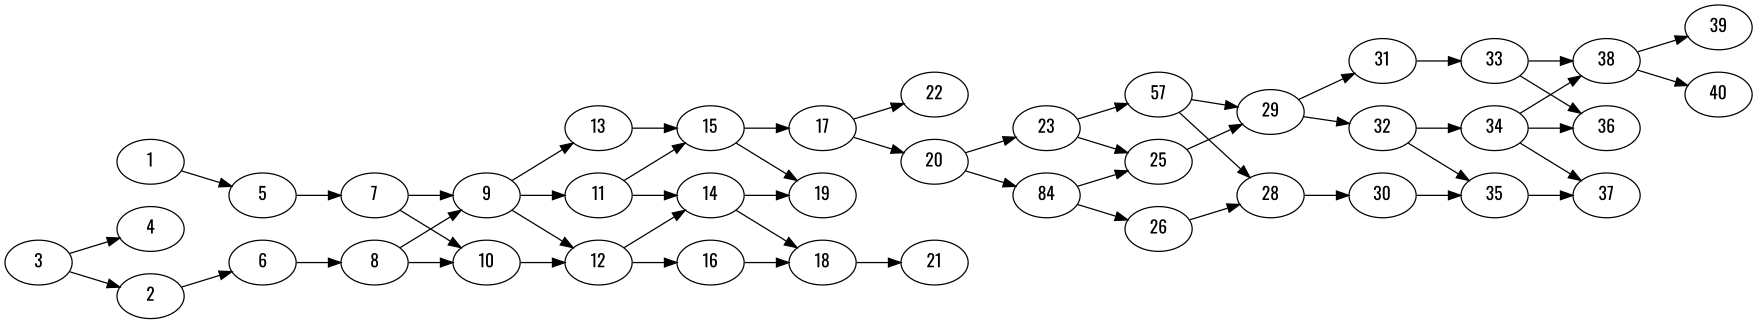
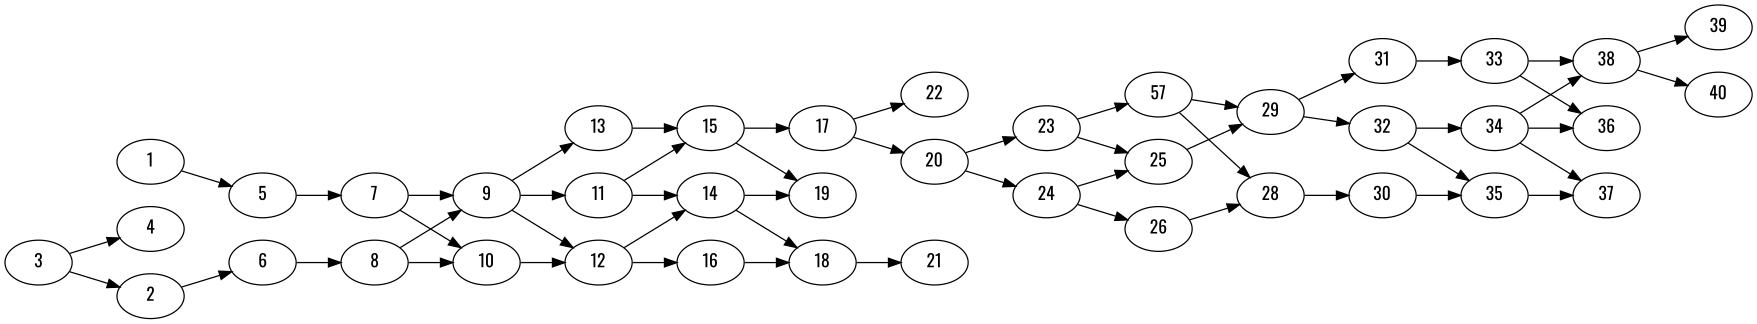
(1047, 195) -> (1047, 195)
